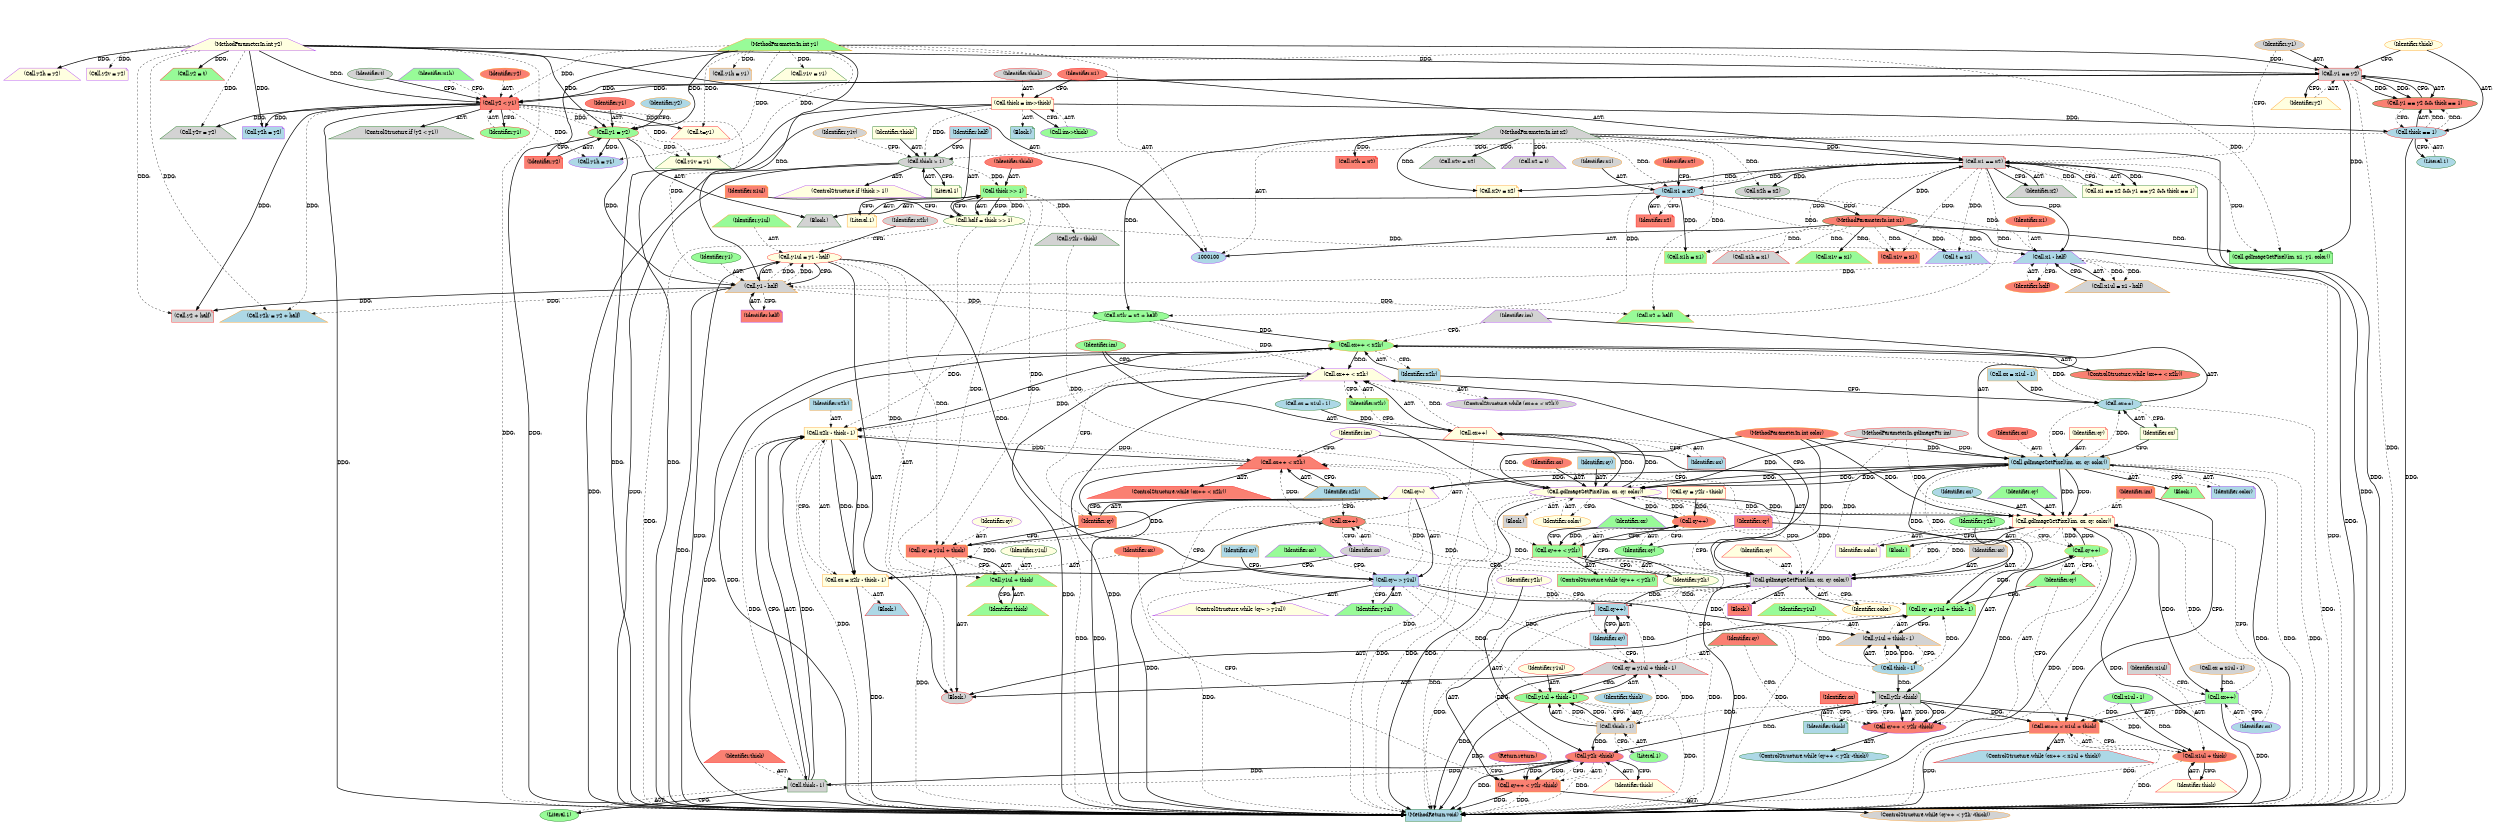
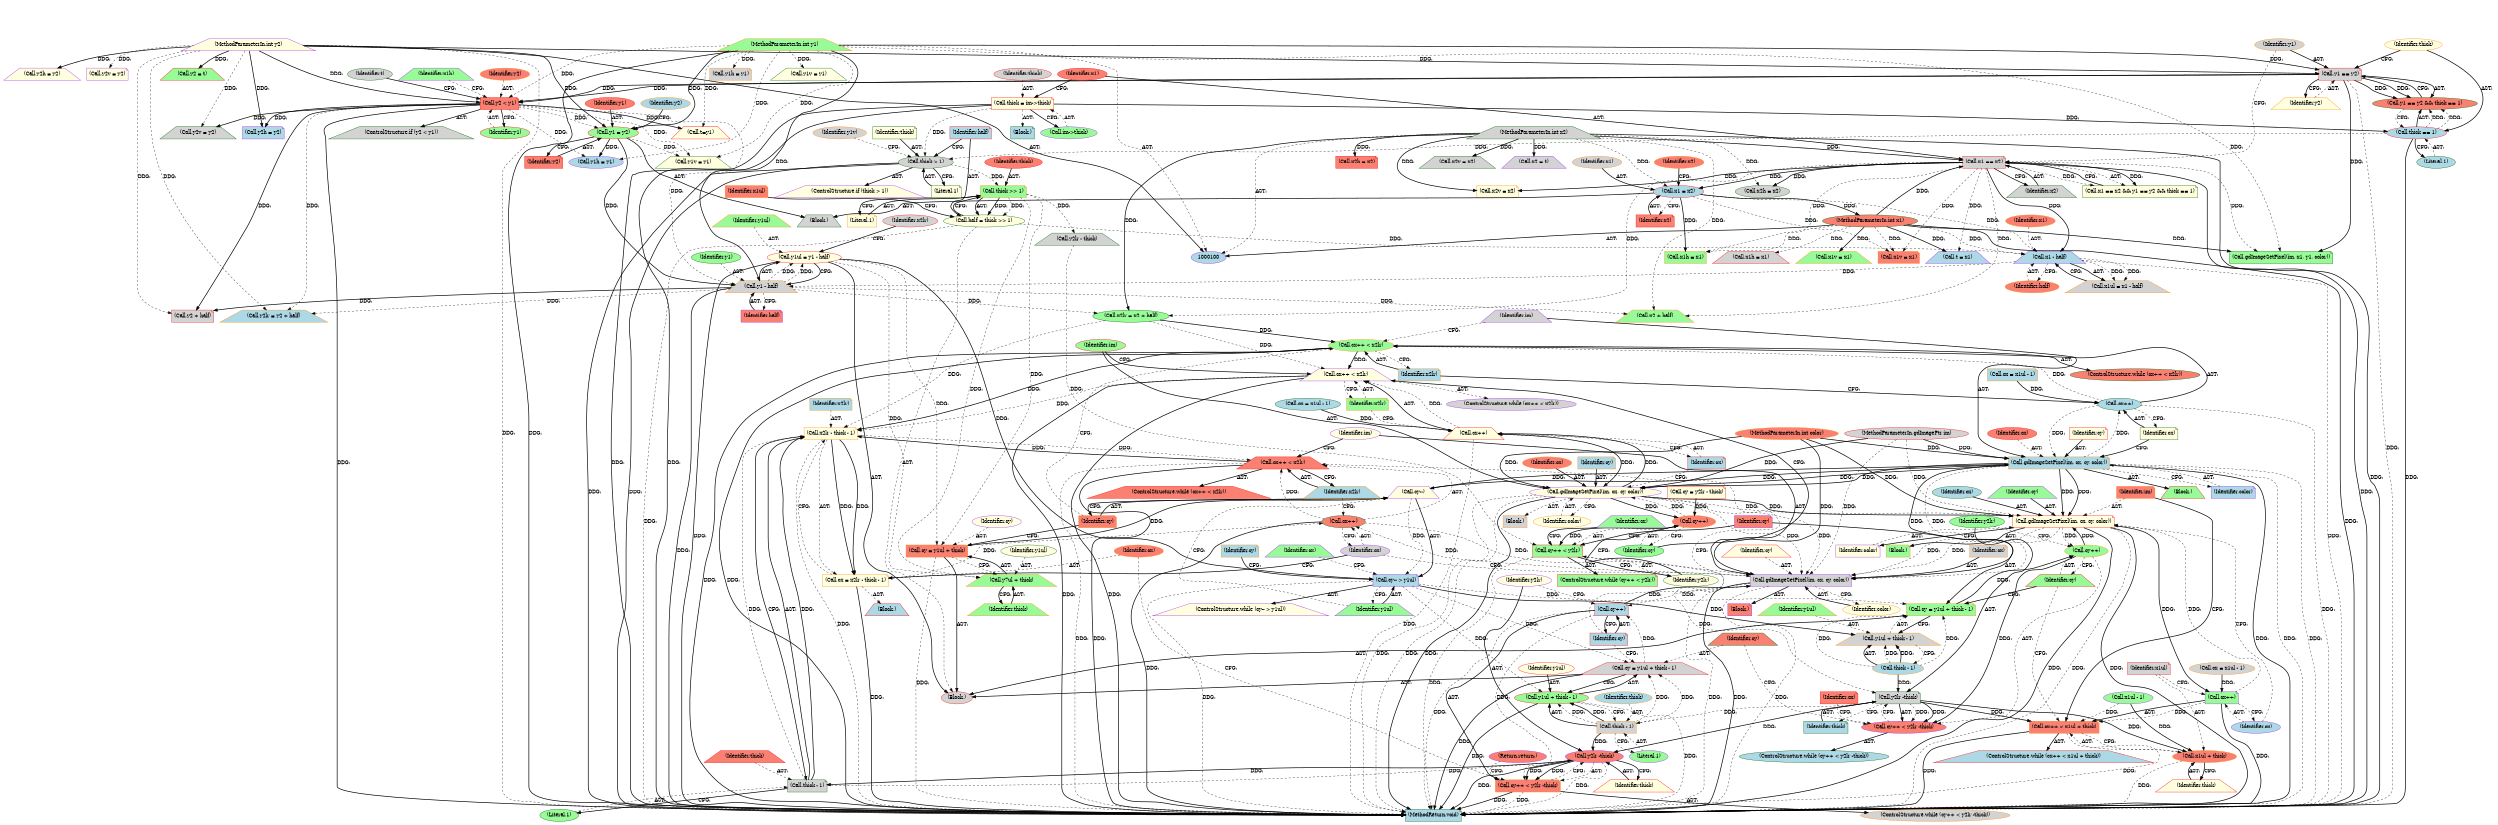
(1011, 580) -> (1011, 580)
